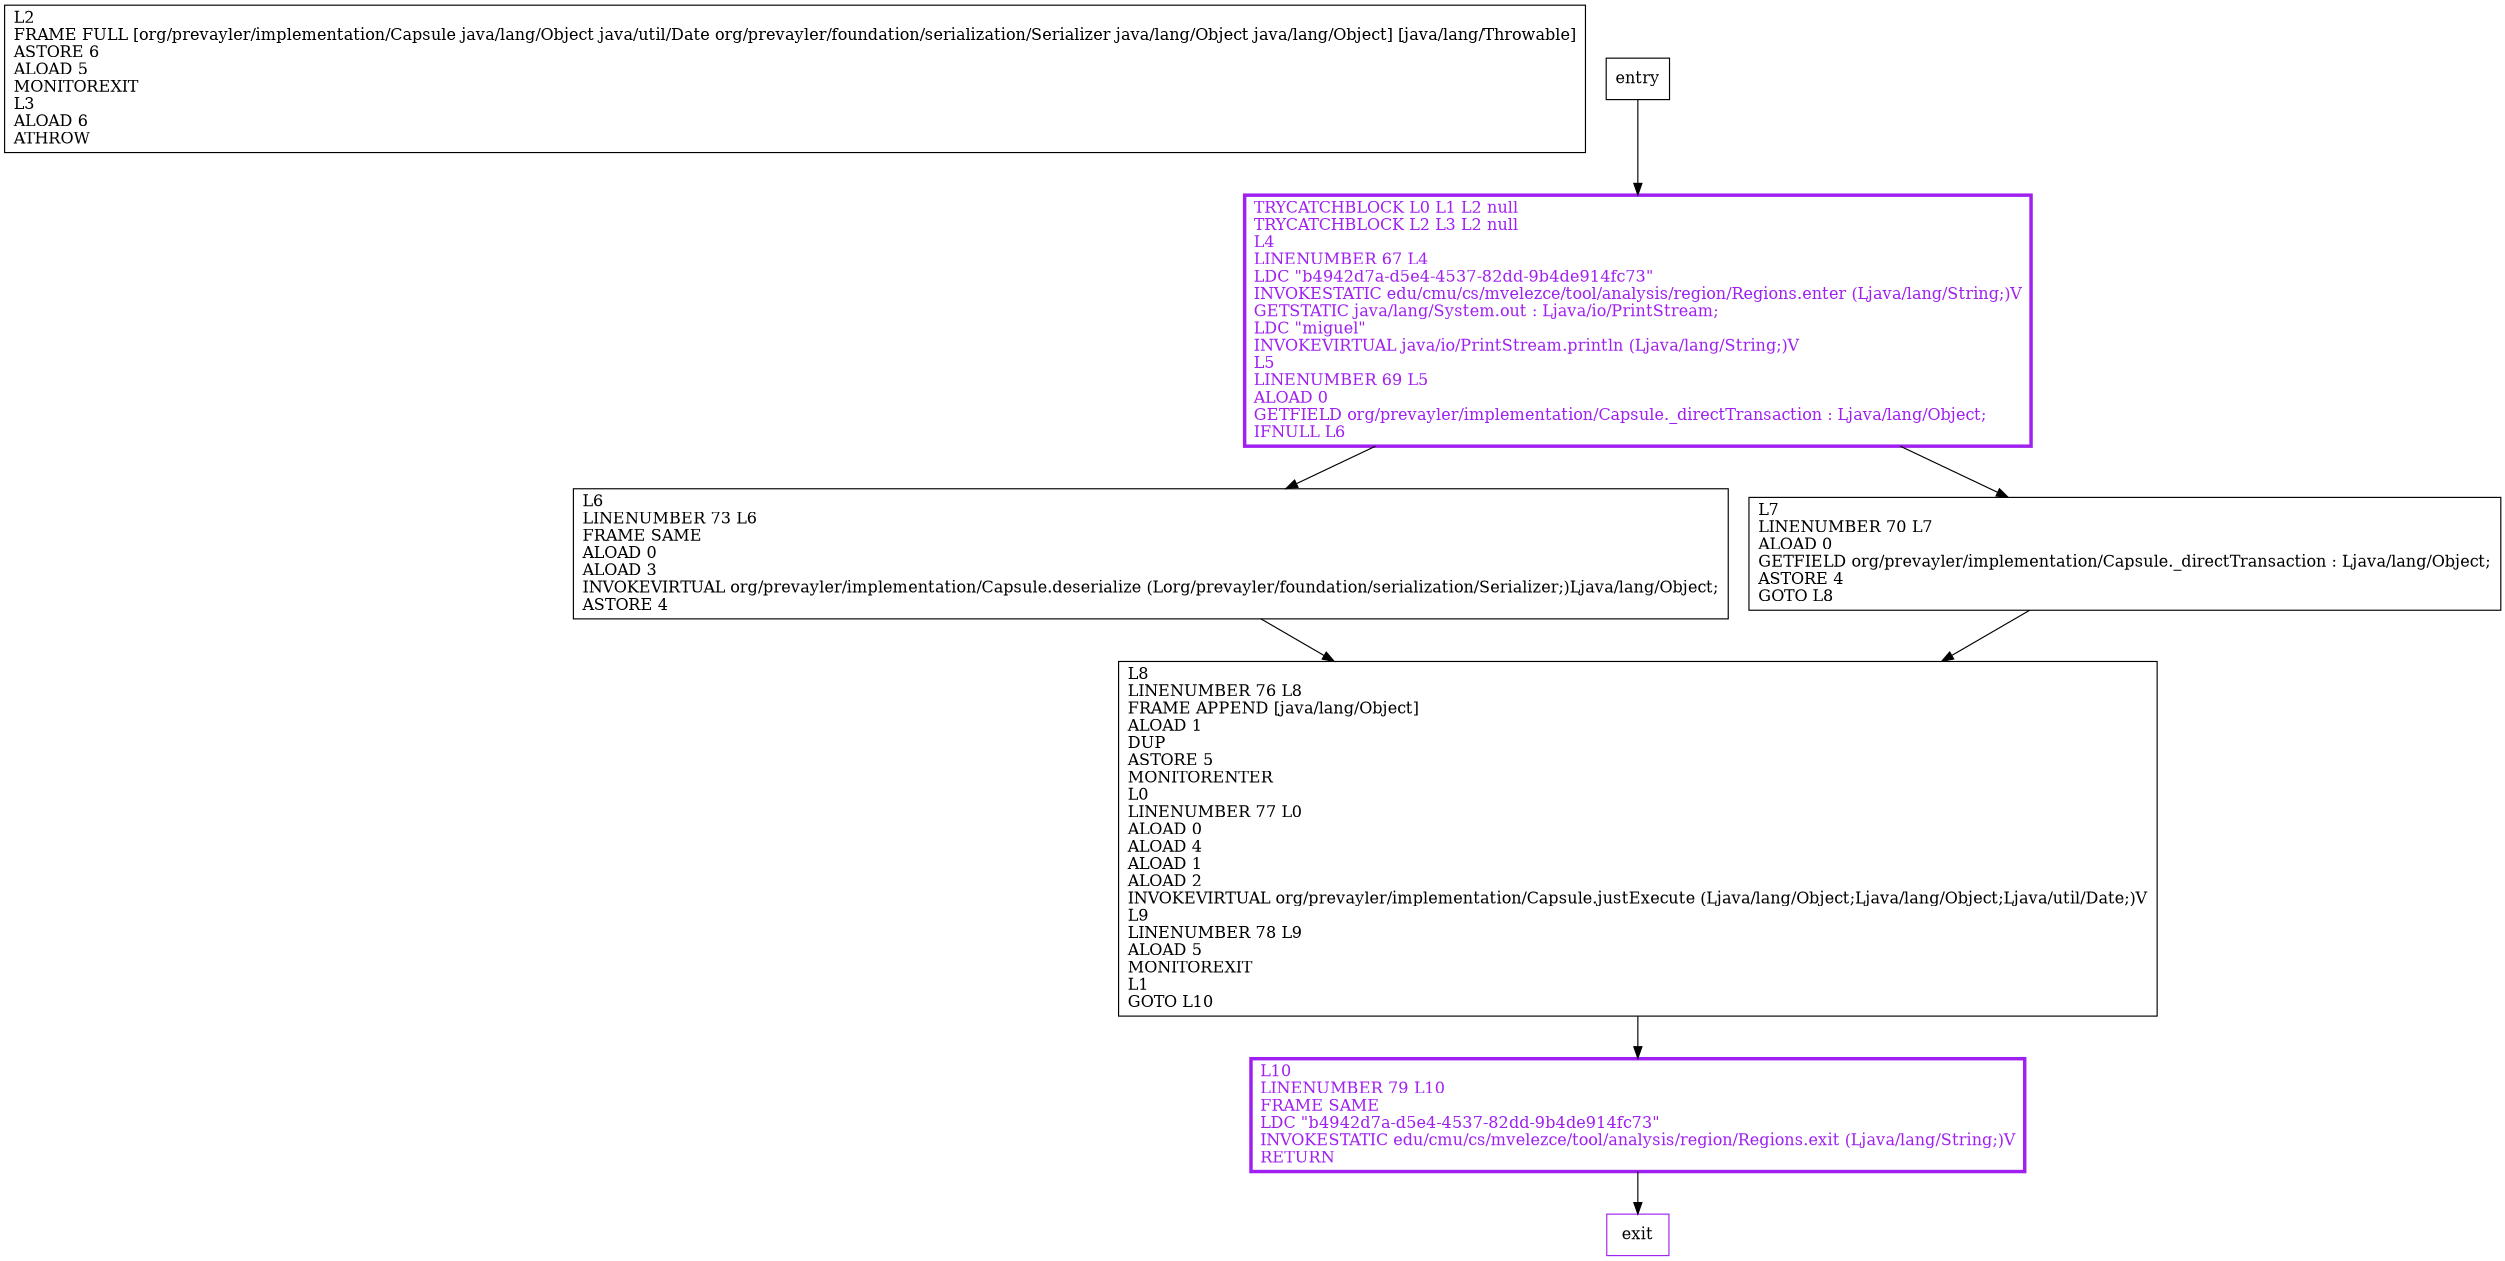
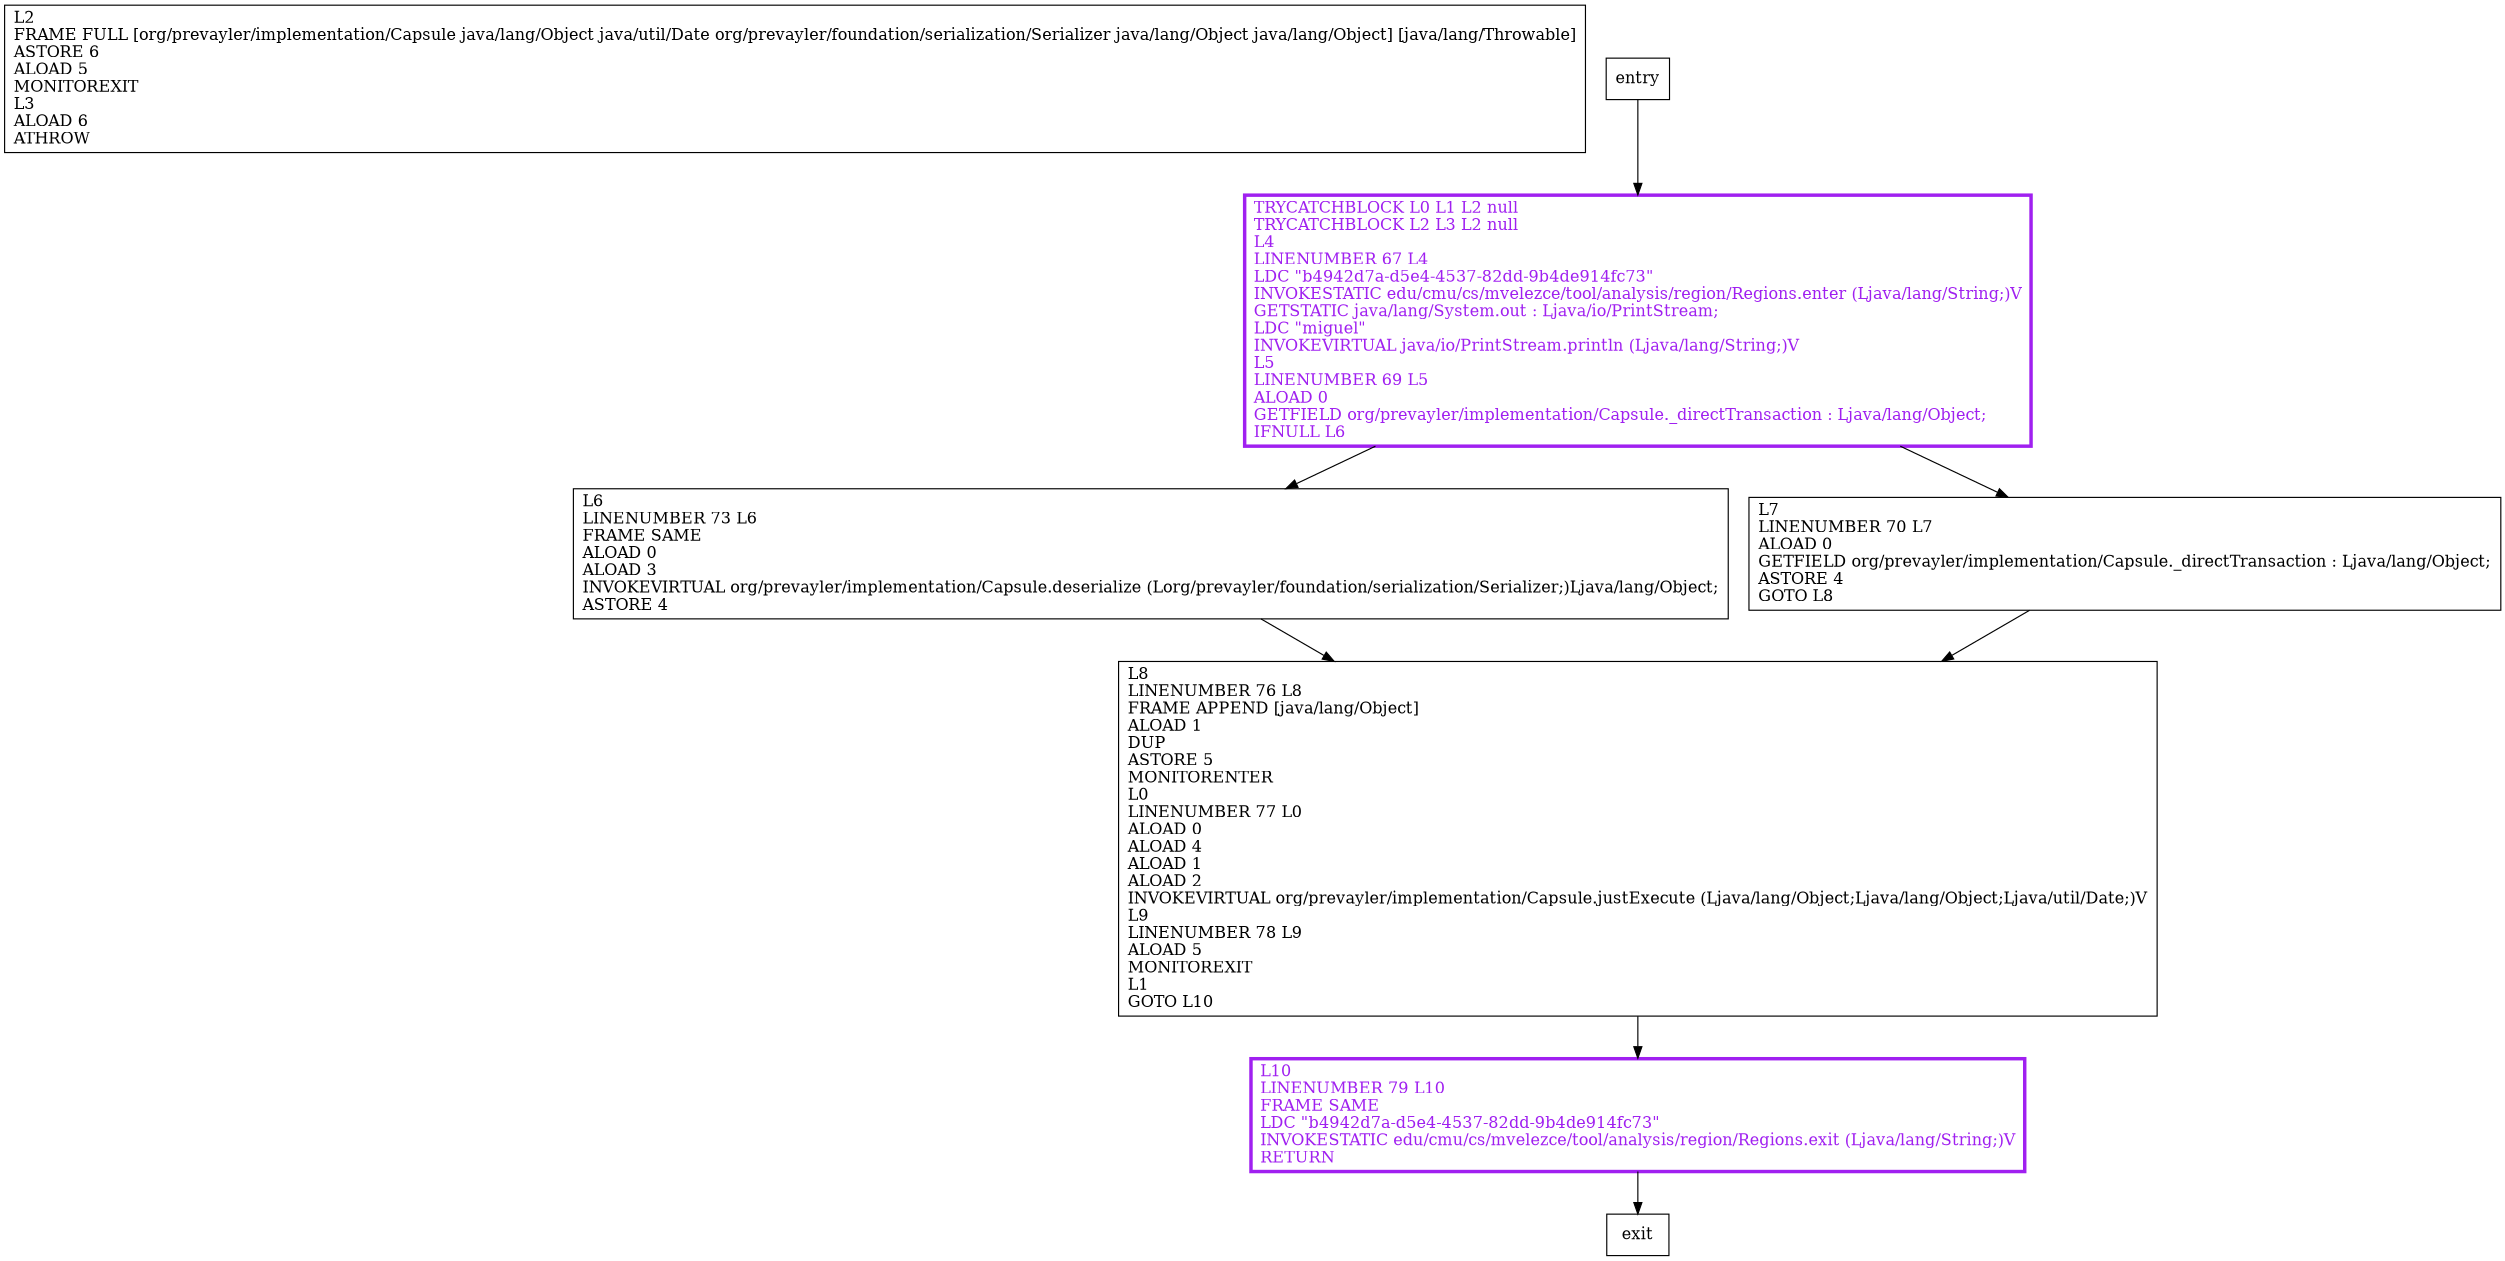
(1638, 1235) -> (1638, 1235)
